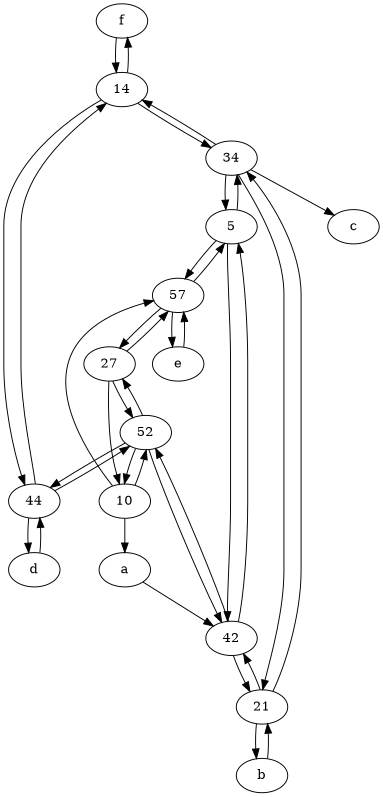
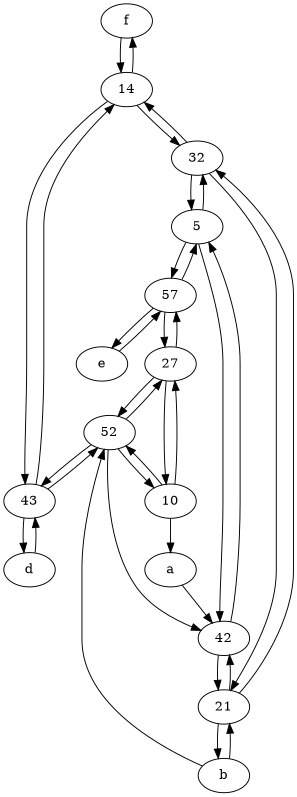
(232, 158) -> (197, 158)
(353, 227) -> none
(66, 380) -> (177, 437)
(34, 501) -> (30, 501)
(196, 538) -> (82, 640)
